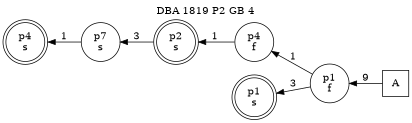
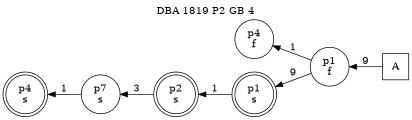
(220, 42) -> (219, 94)
(293, 84) -> (293, 73)
